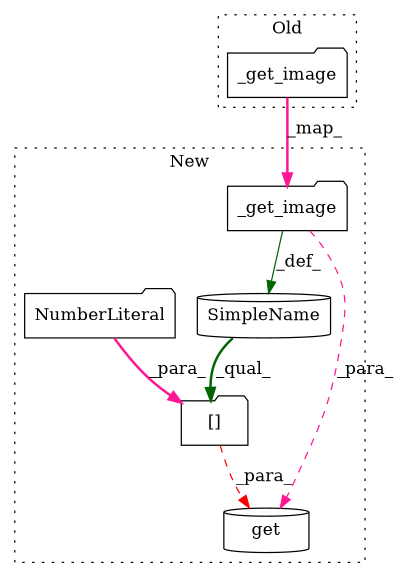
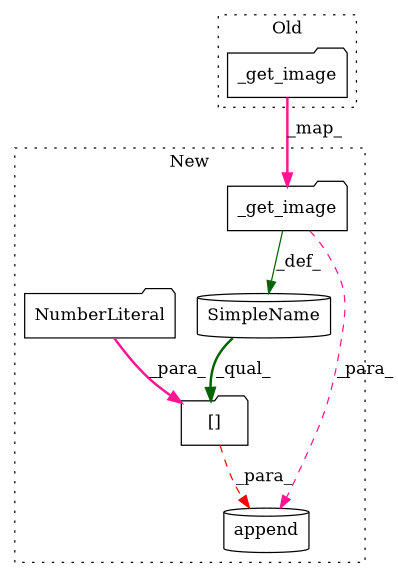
(266, 530) -> (266, 530)
